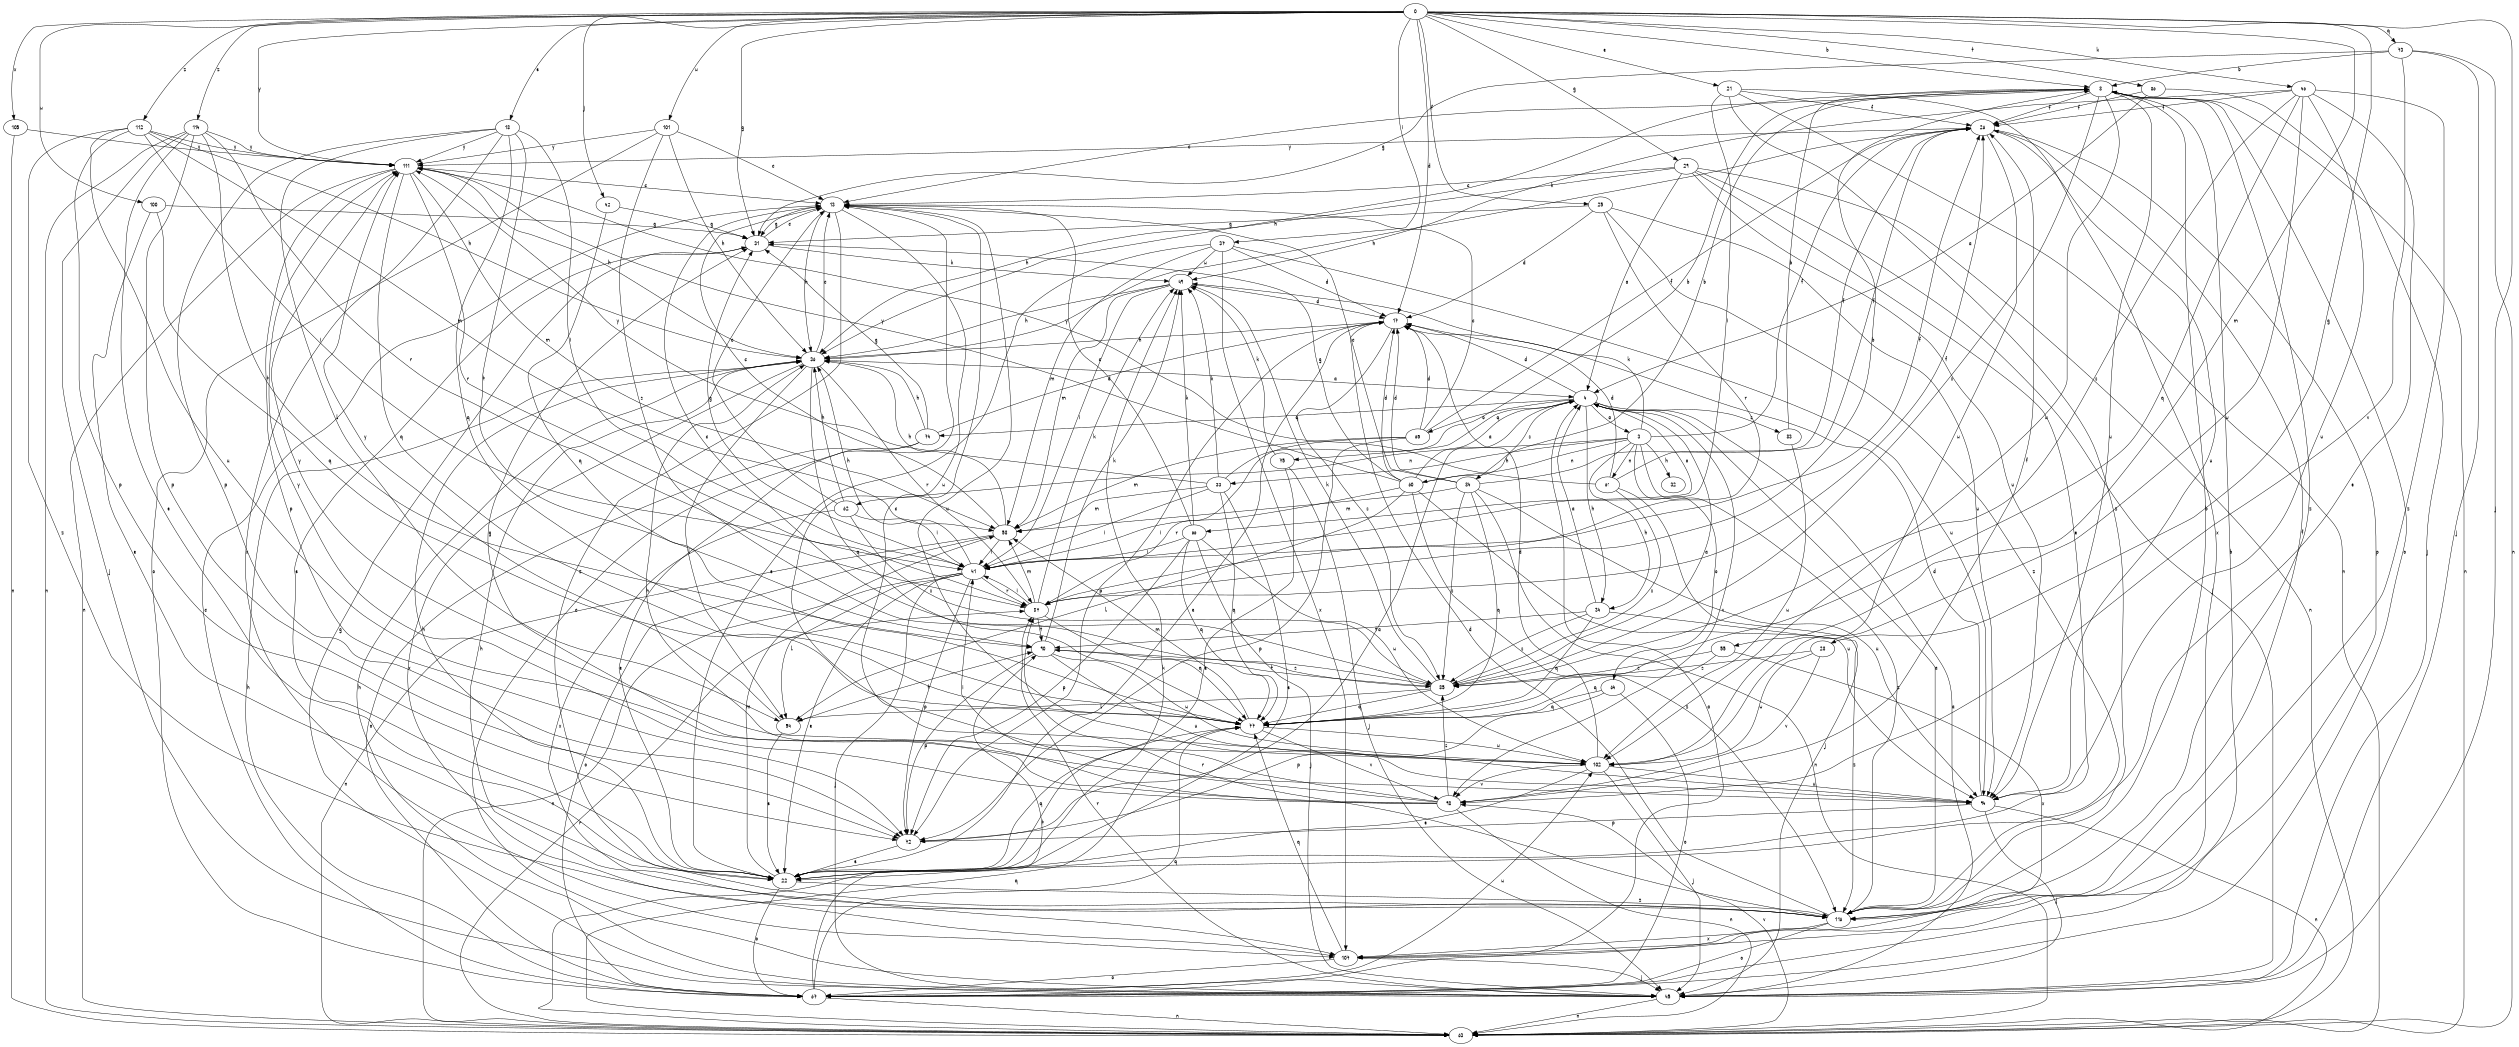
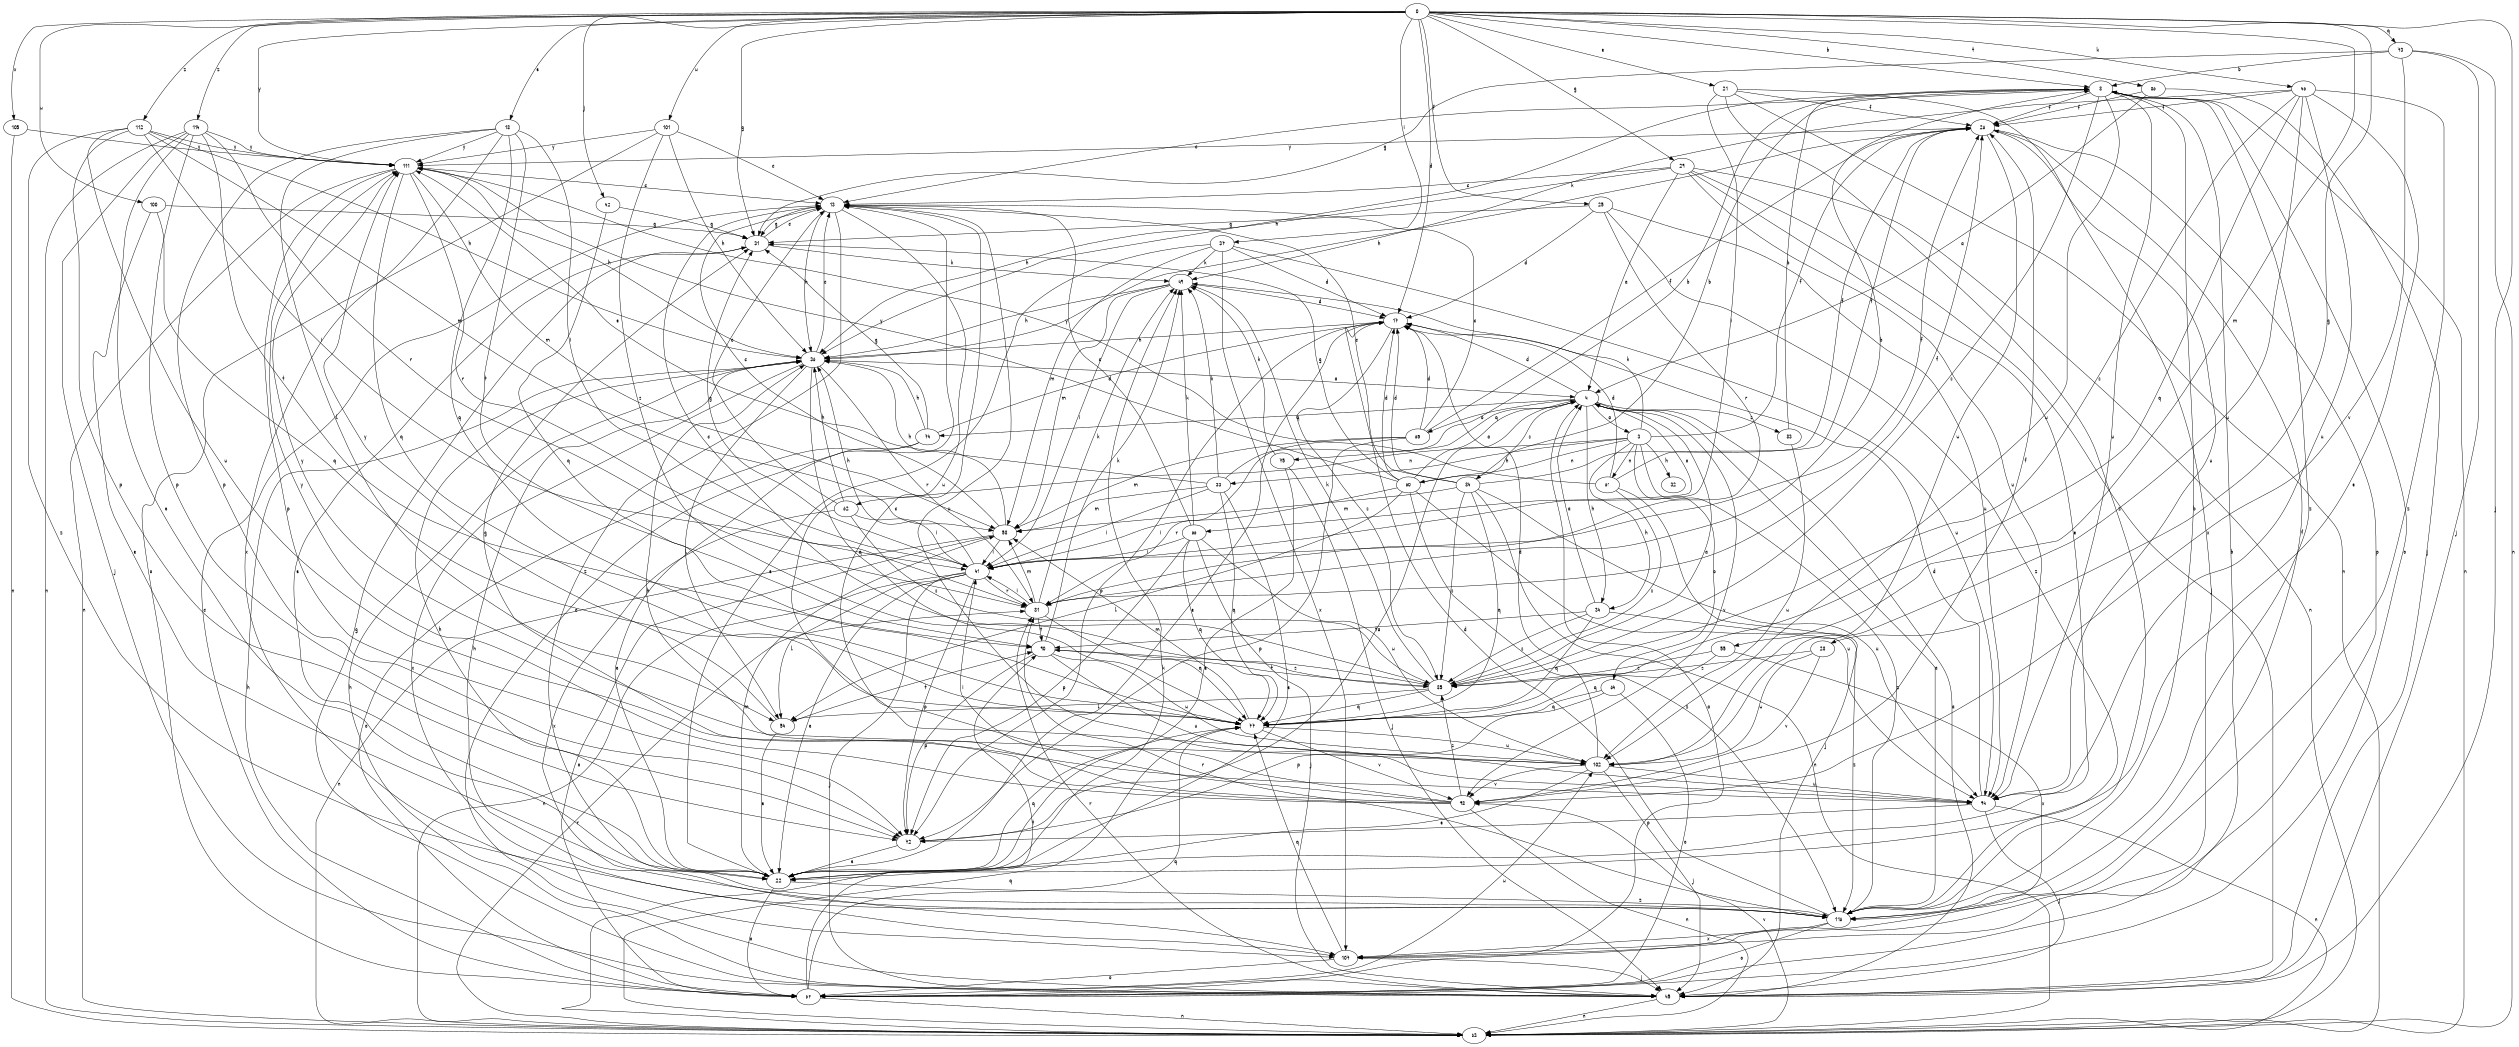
(1206, 263) -> (1206, 263)
(618, 321) -> (618, 321)
(1036, 610) -> (1037, 610)
